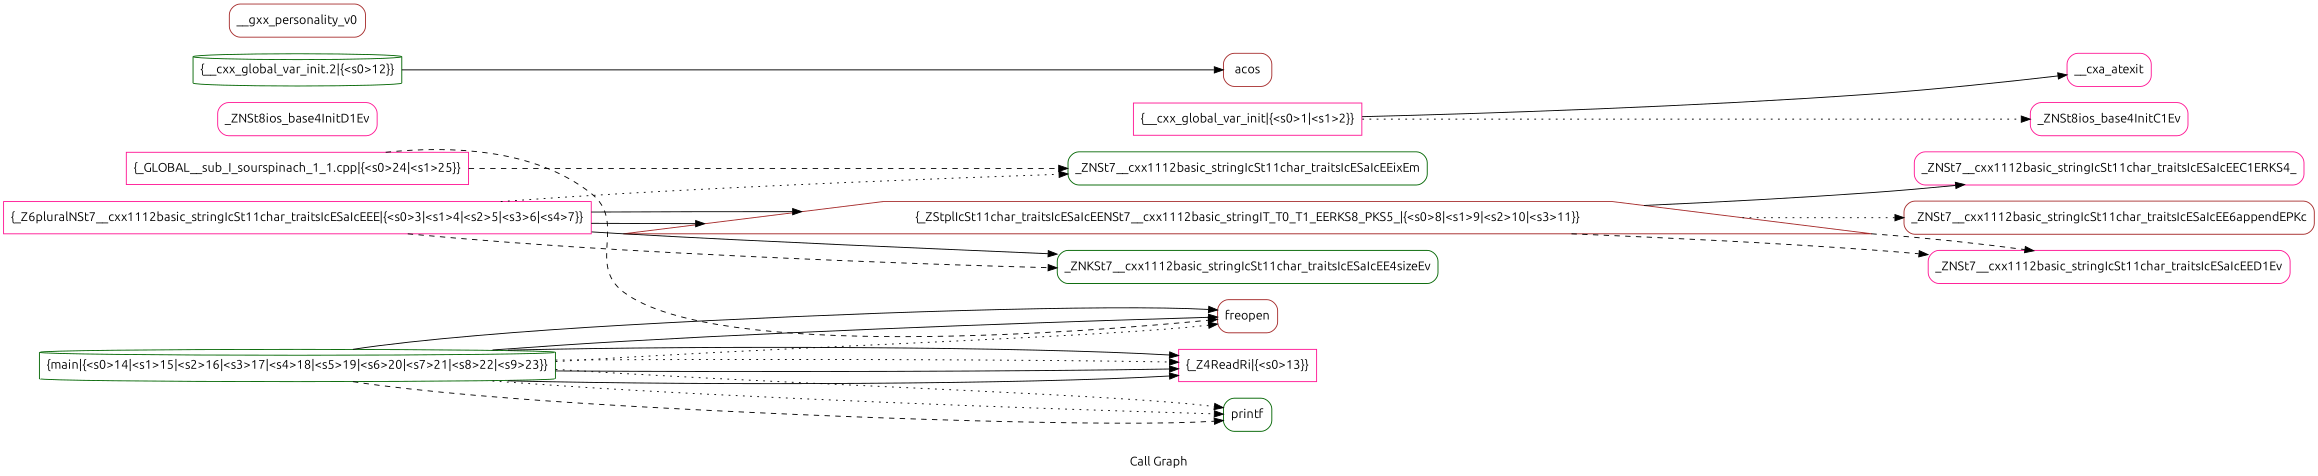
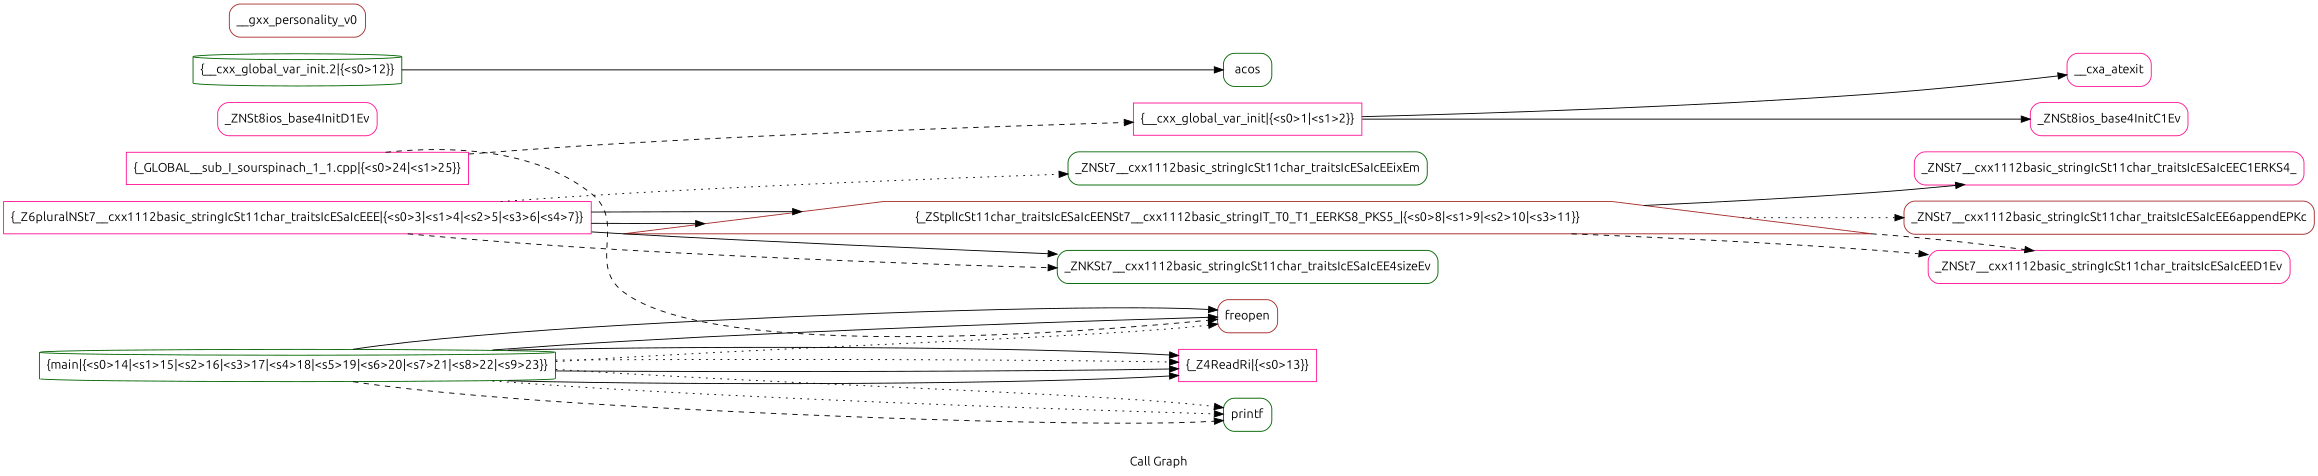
(1248, 70) -> (1248, 70)
(1692, 119) -> (1692, 119)
(764, 168) -> (796, 135)
